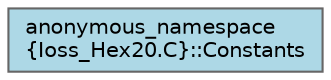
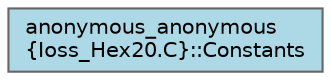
(166, 40) -> (166, 40)
